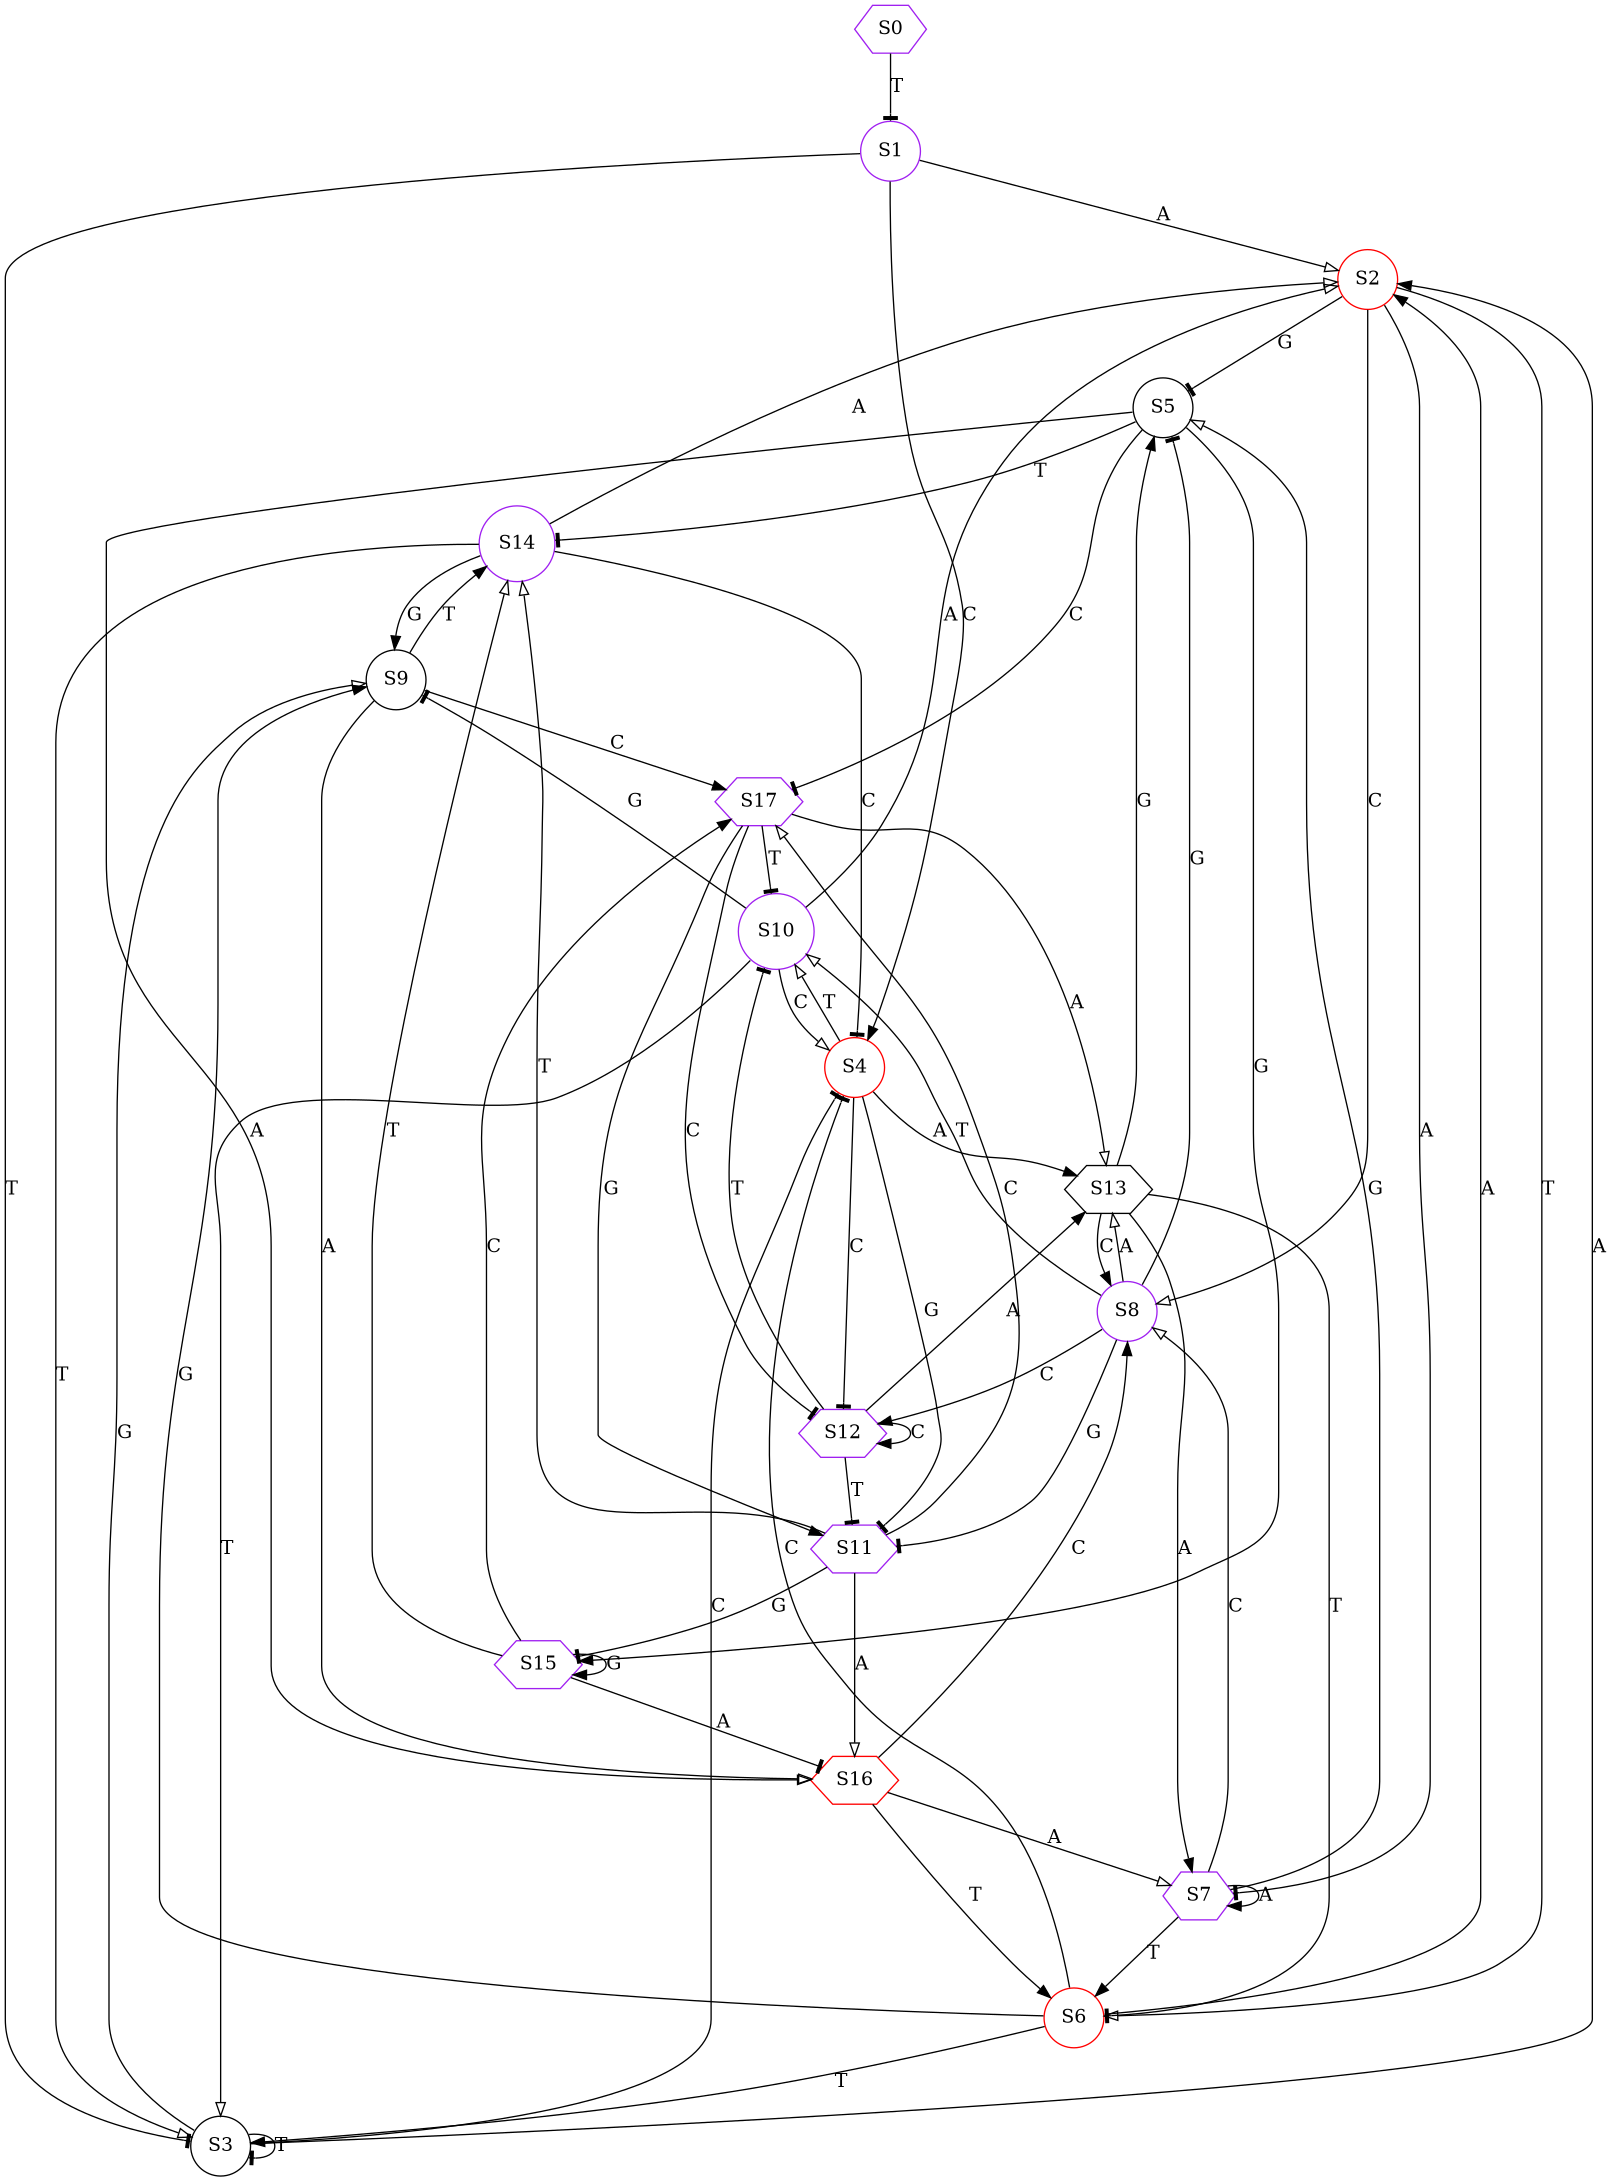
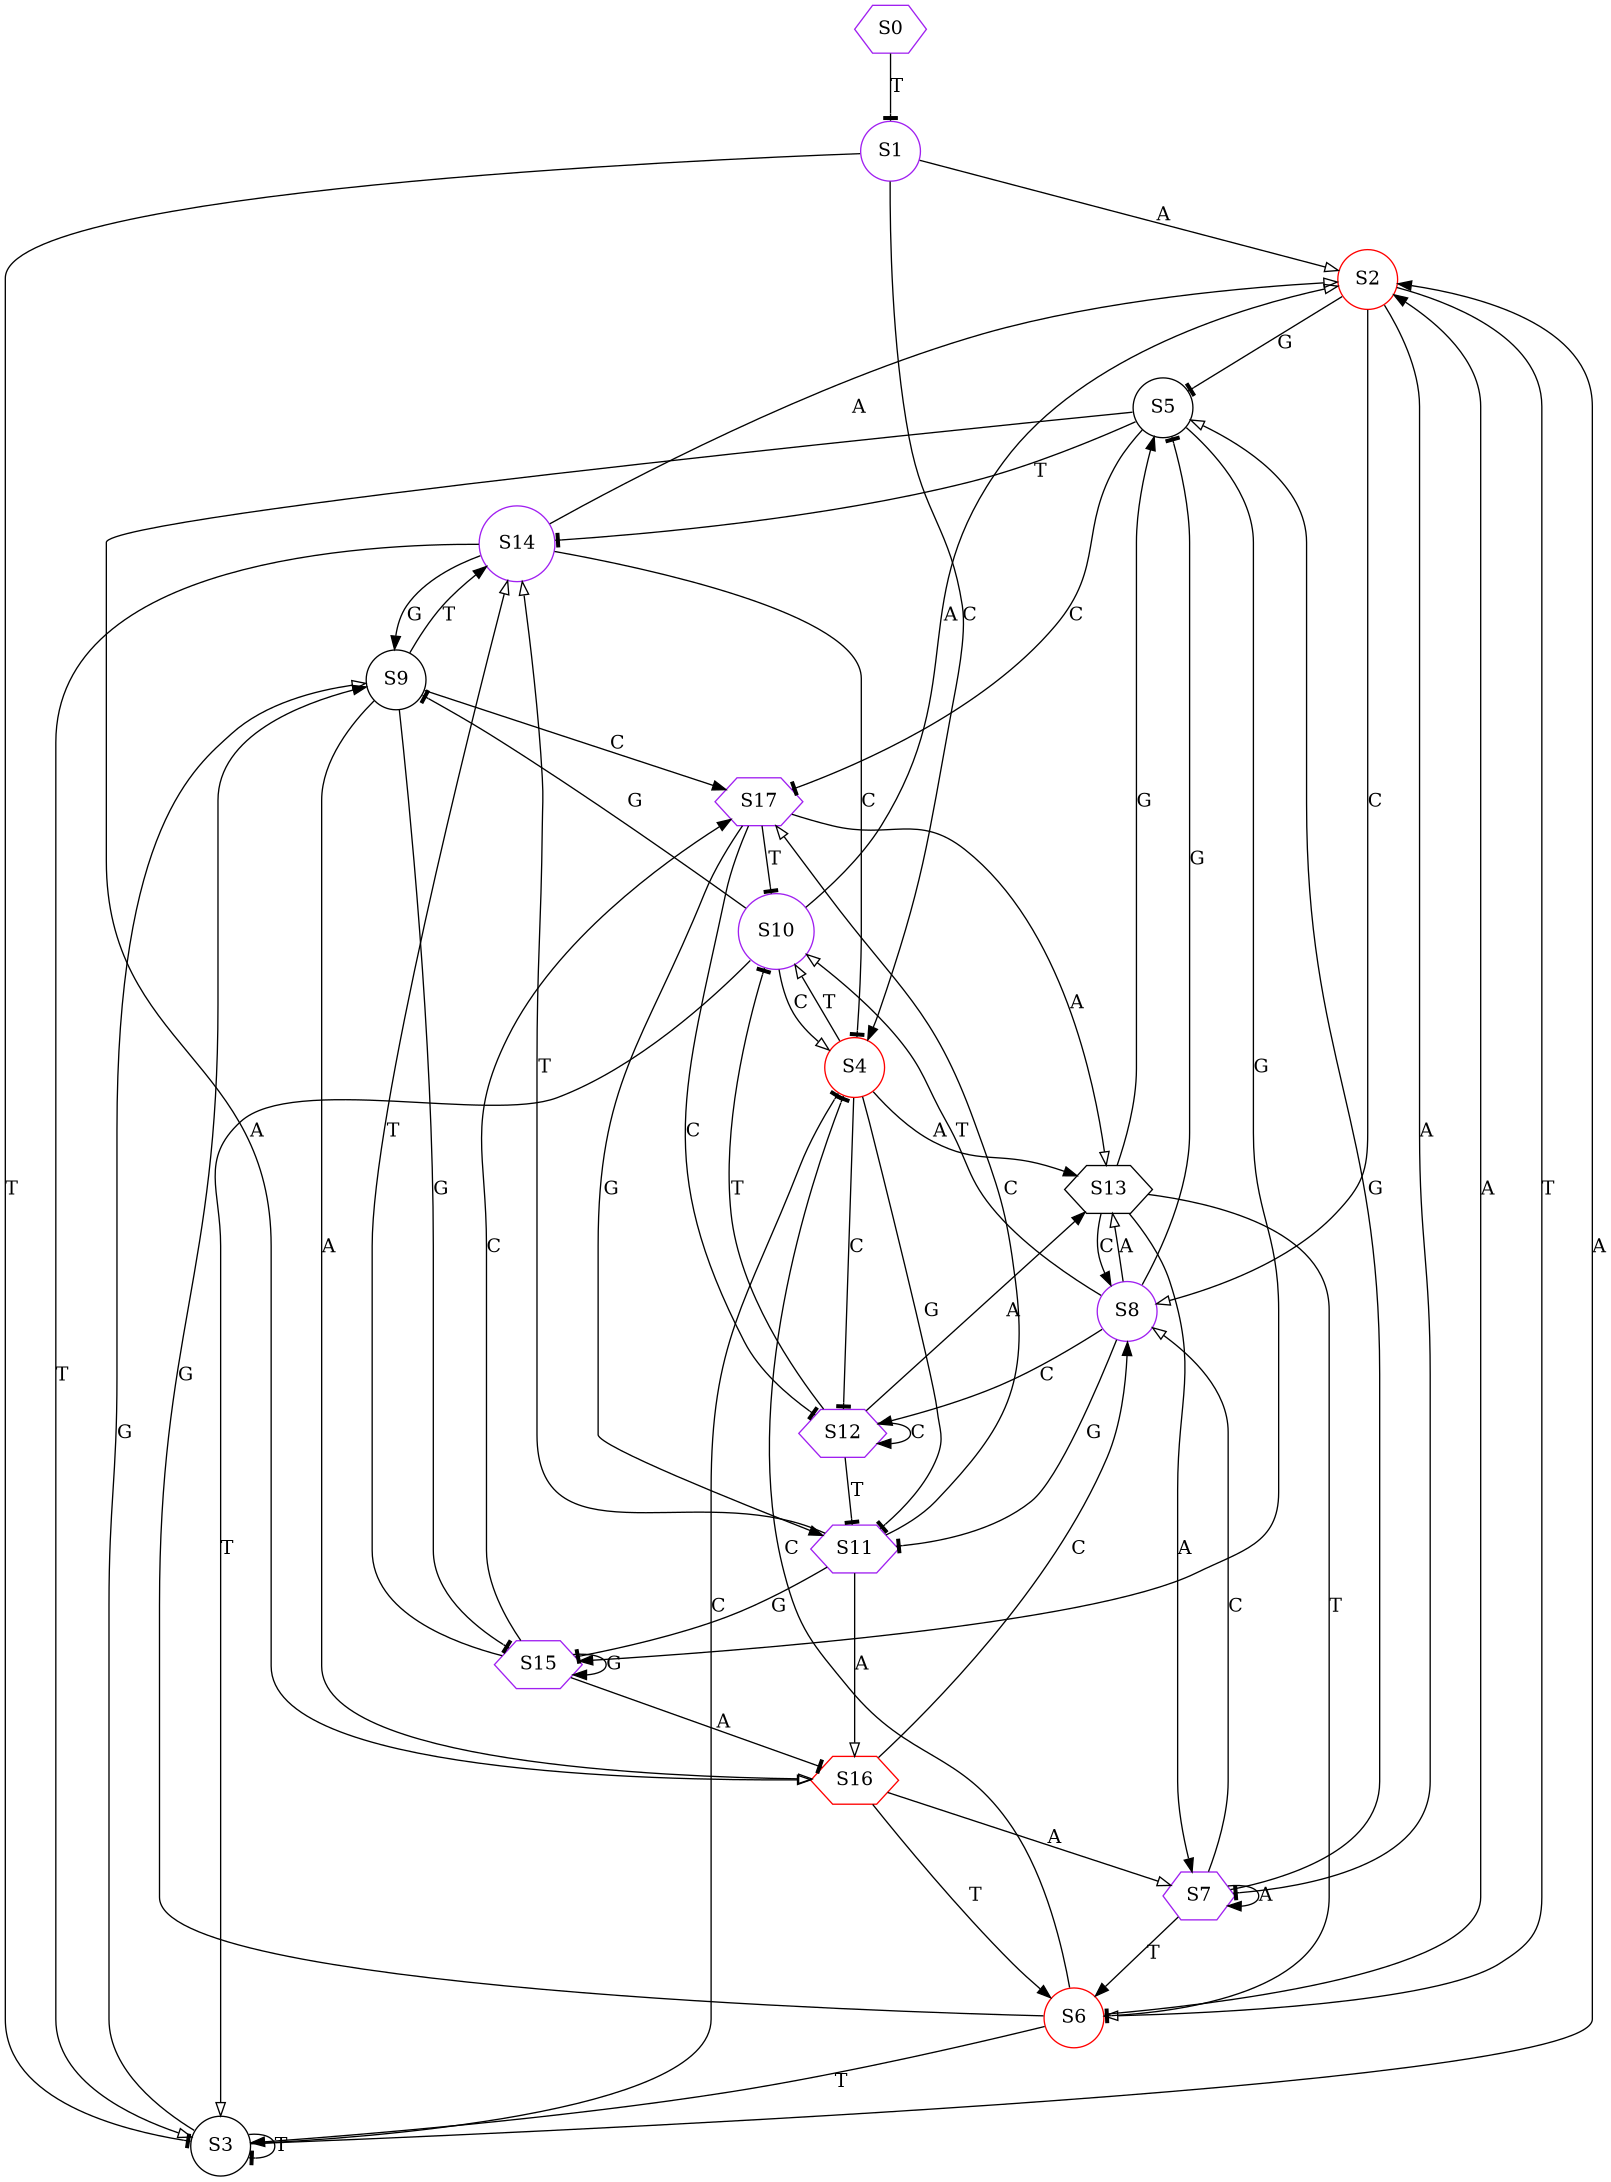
none -> (433, 1190)
